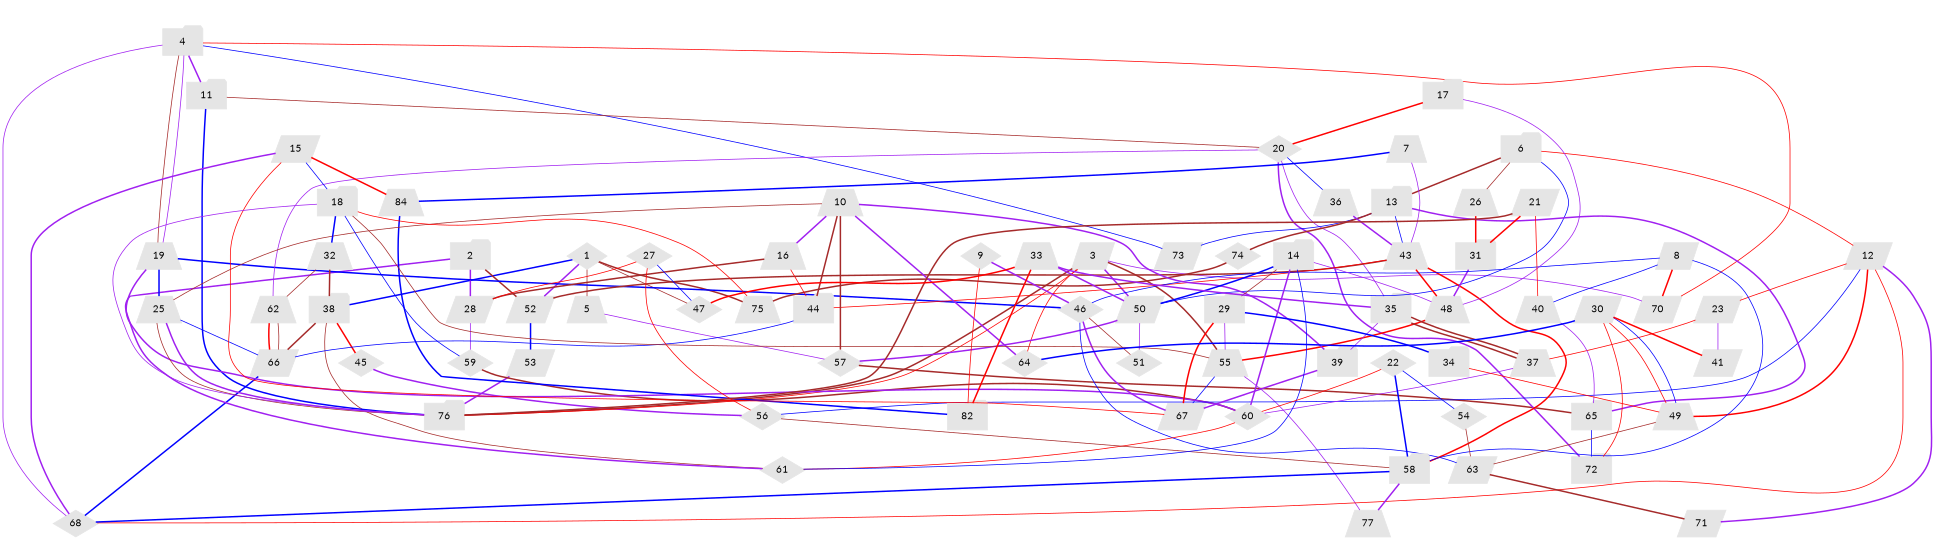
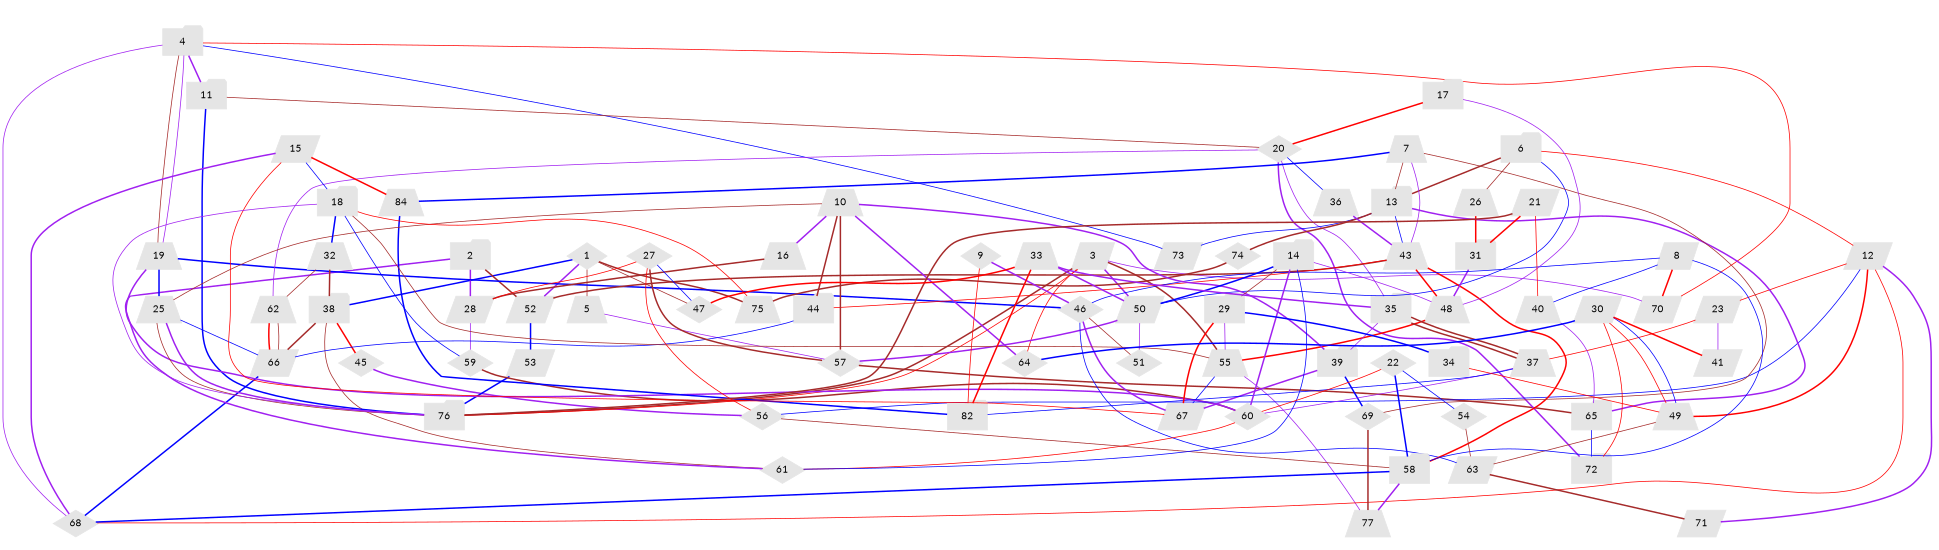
none -> (1399, 176)
(798, 283) -> none
none -> (758, 351)
none -> (1369, 386)
(488, 389) -> (488, 389)
none -> (1368, 417)
